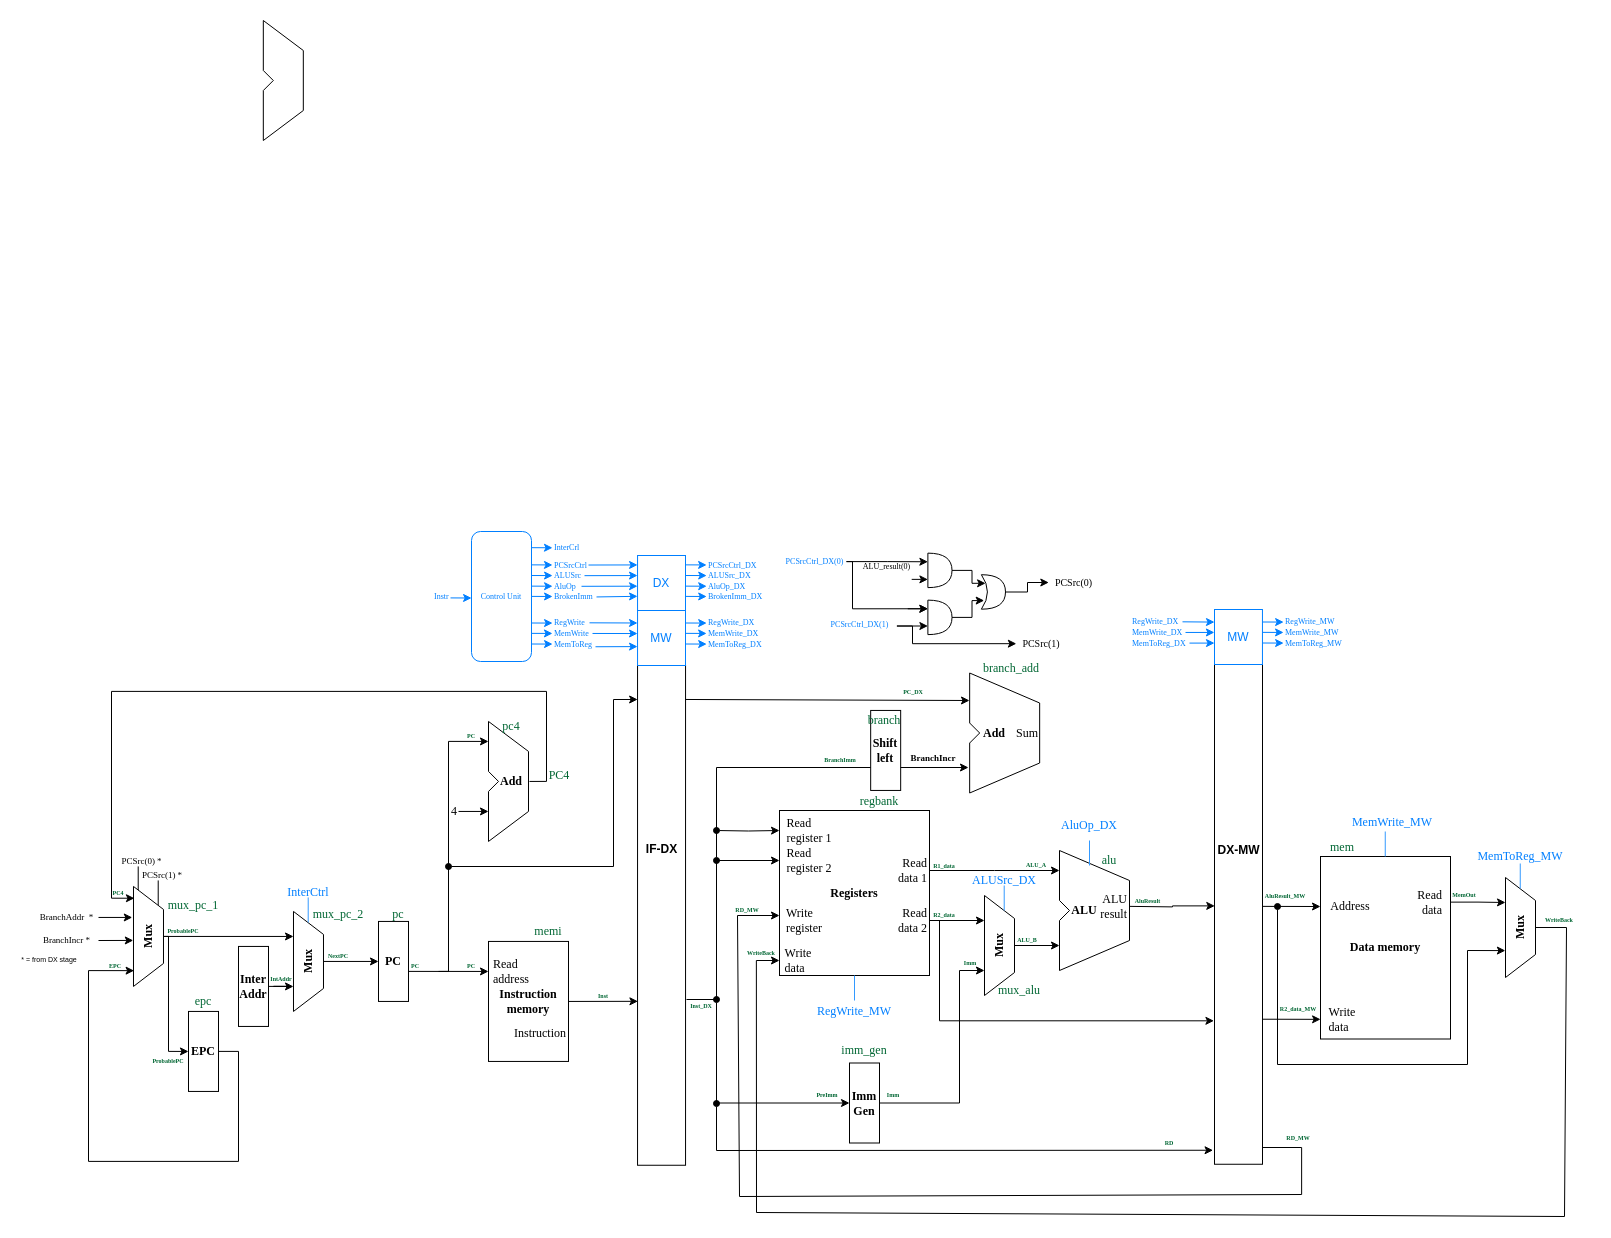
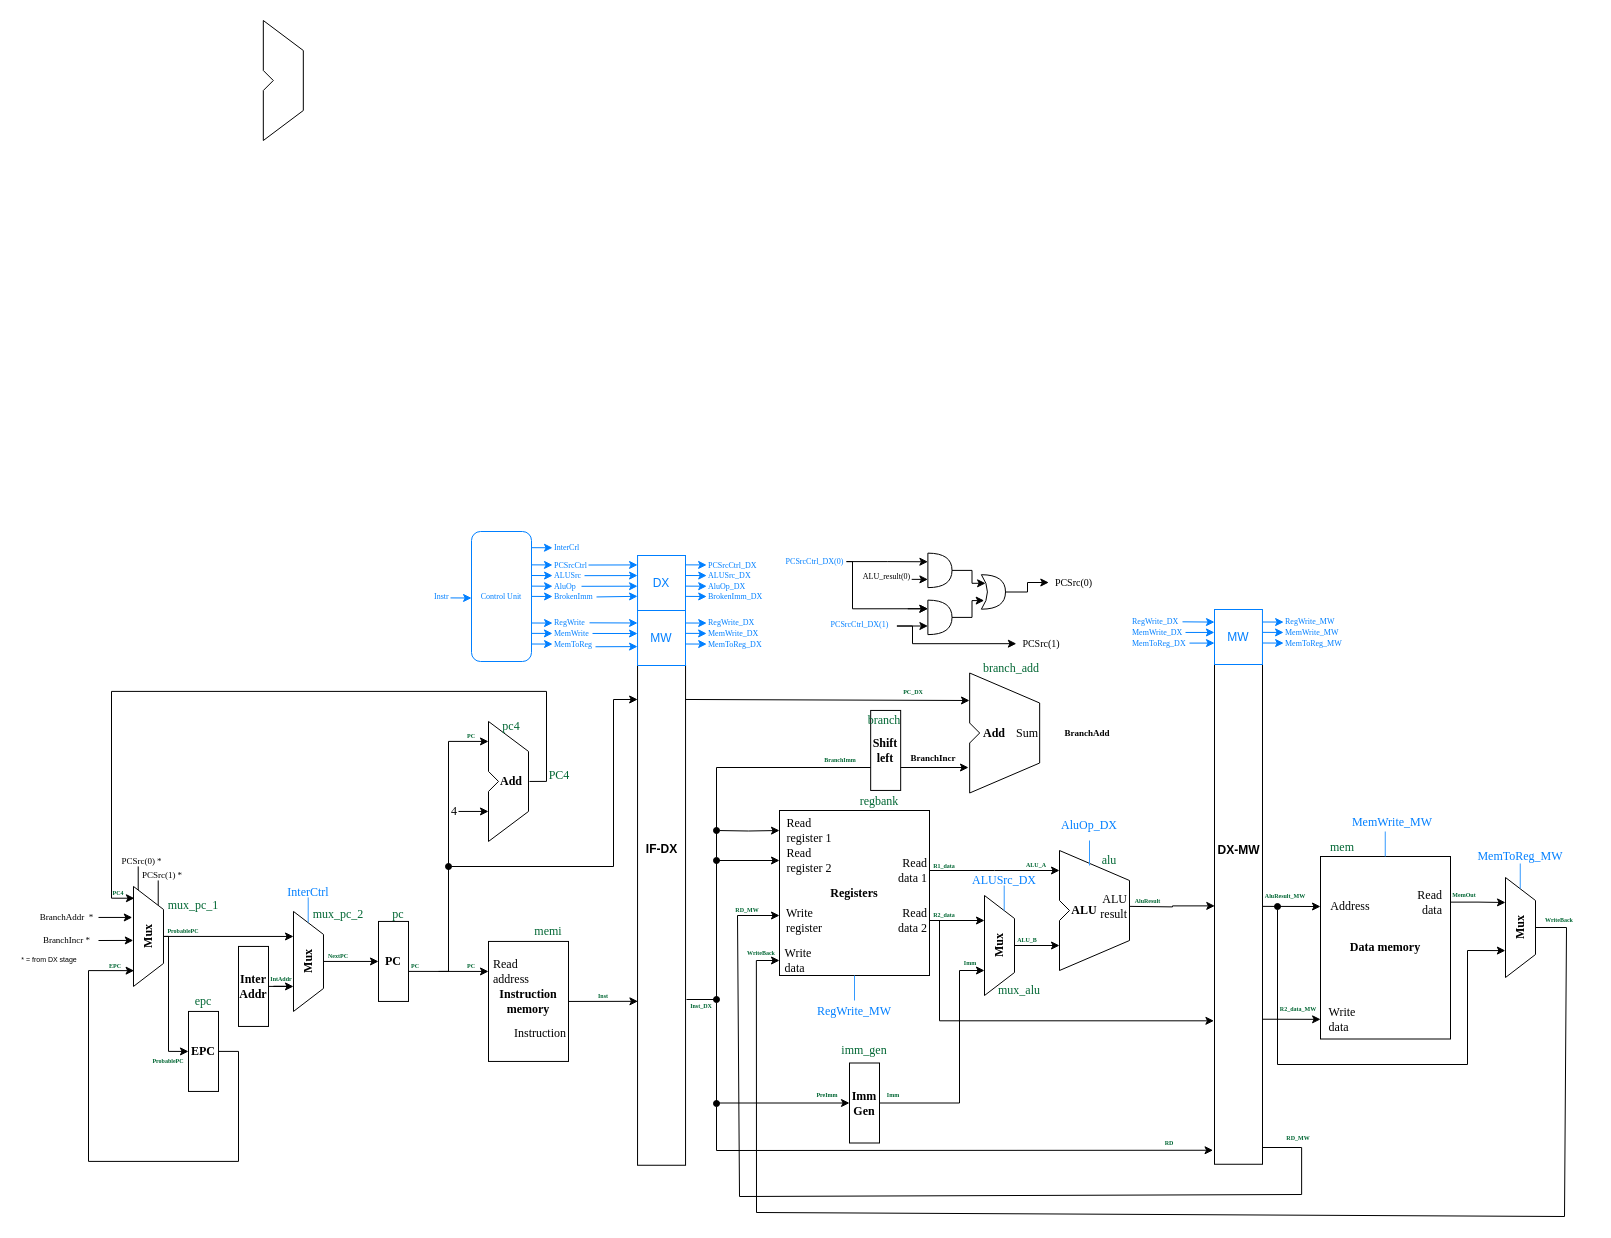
(887, 567) -> (887, 577)
none -> (1088, 733)
